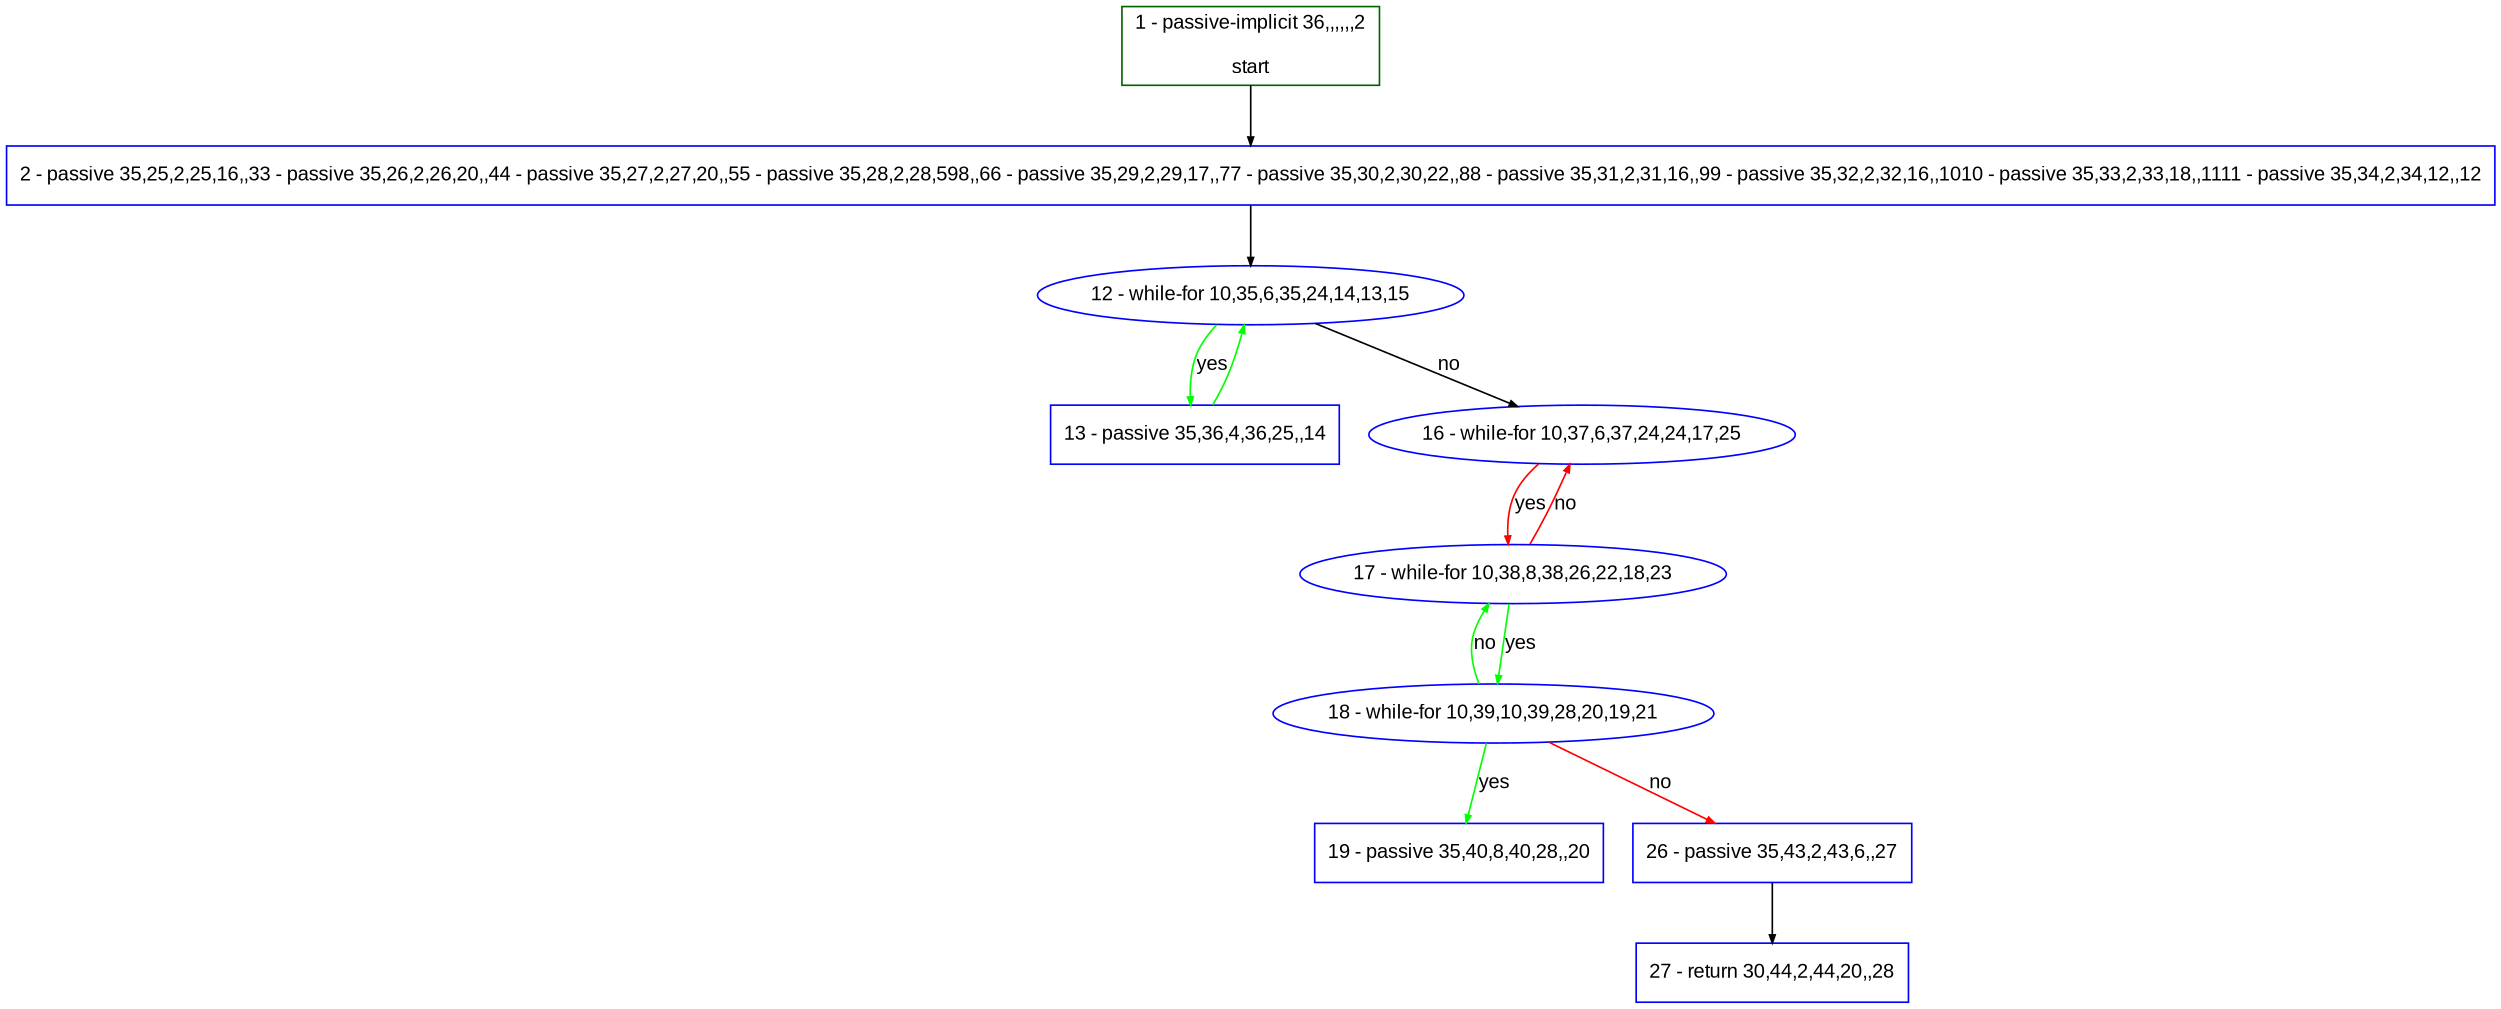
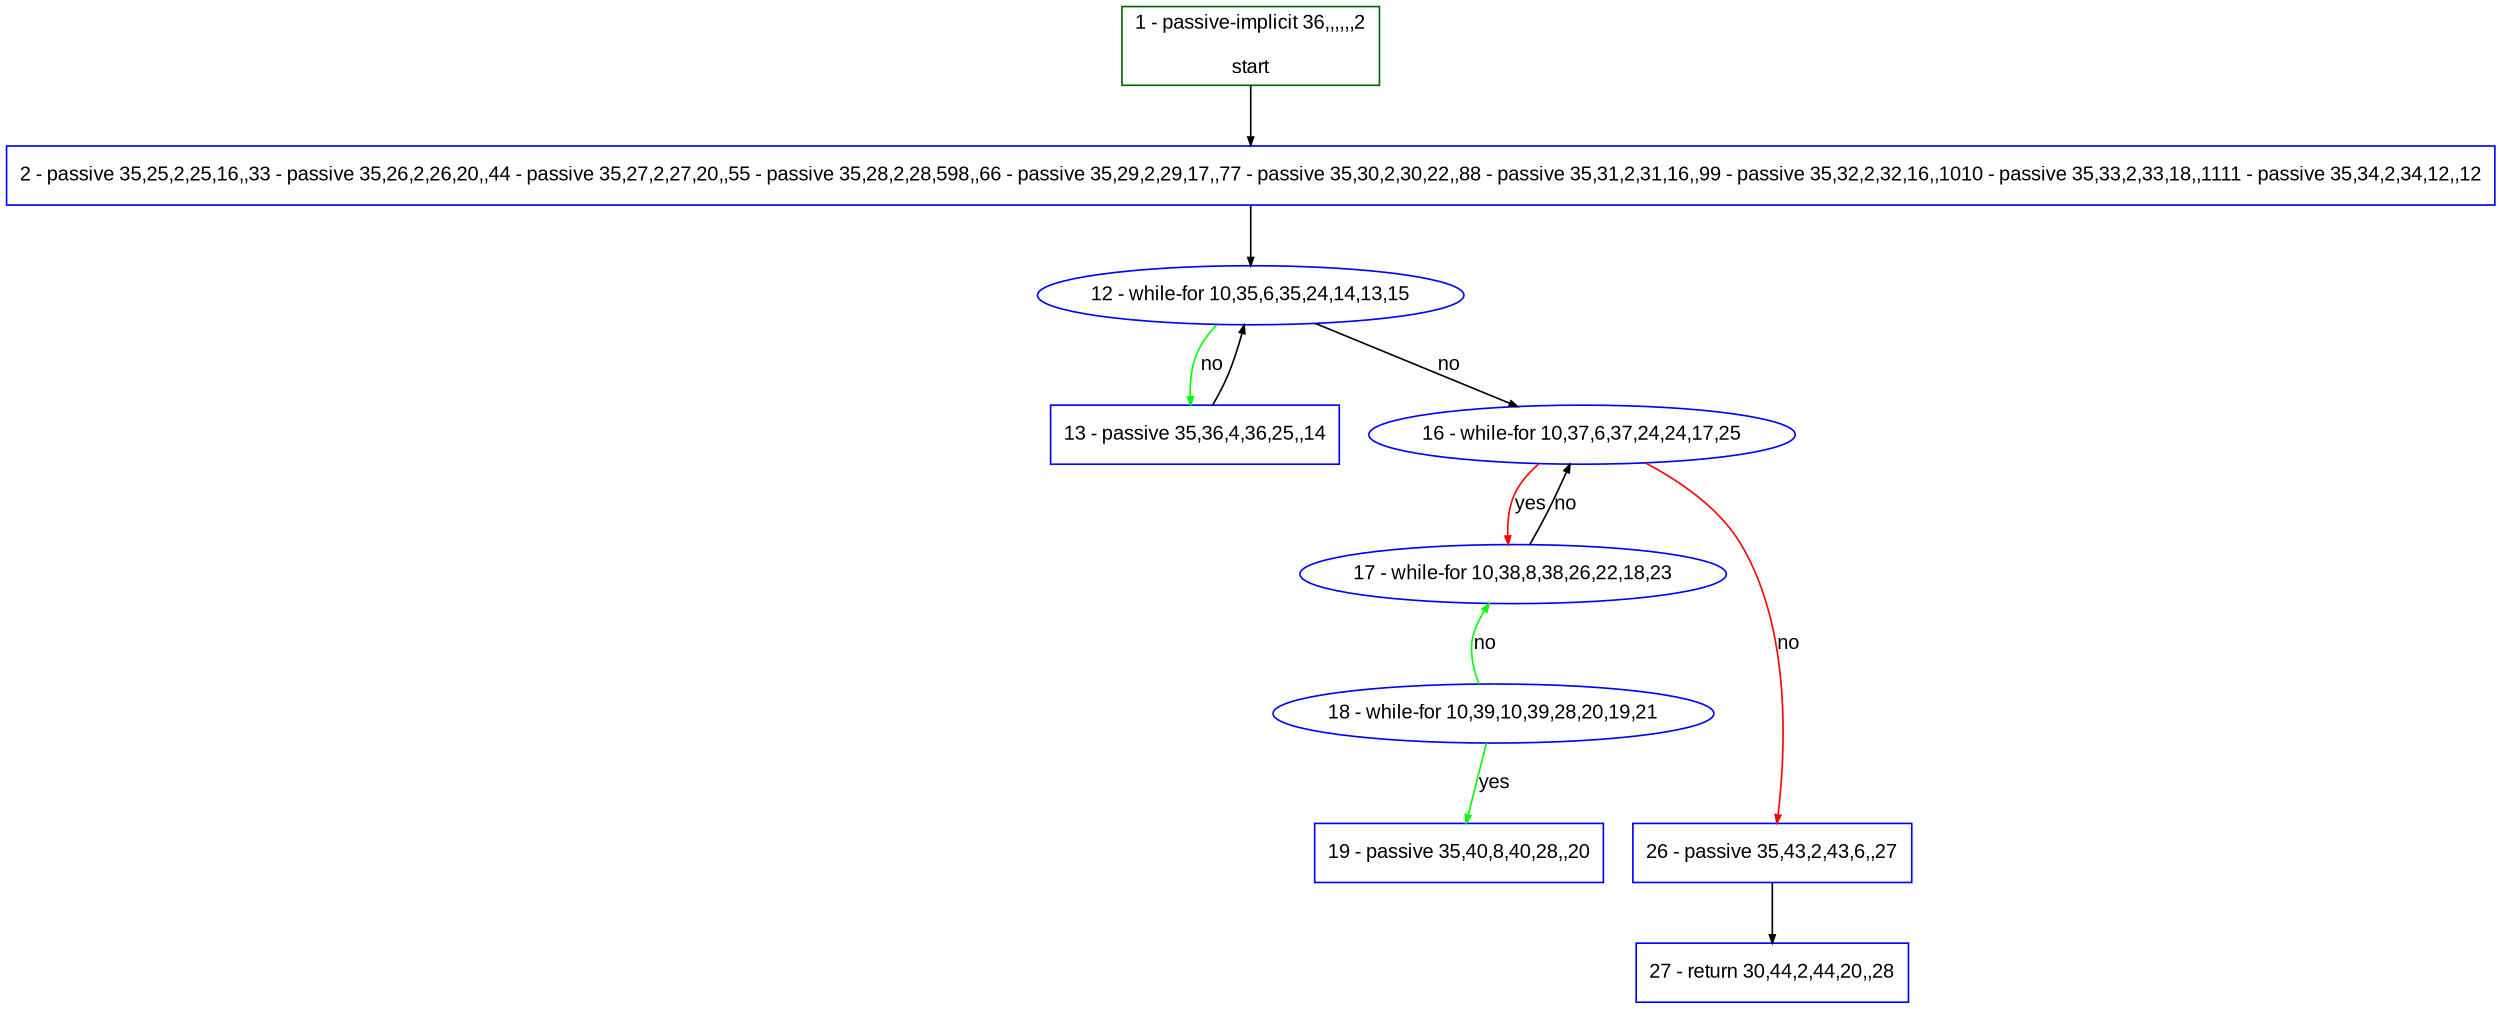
(1212, 365) -> (1212, 365)
(1230, 370) -> (1230, 370)
(1549, 509) -> (1549, 509)
(1504, 640) -> none
(1628, 781) -> (1769, 614)
